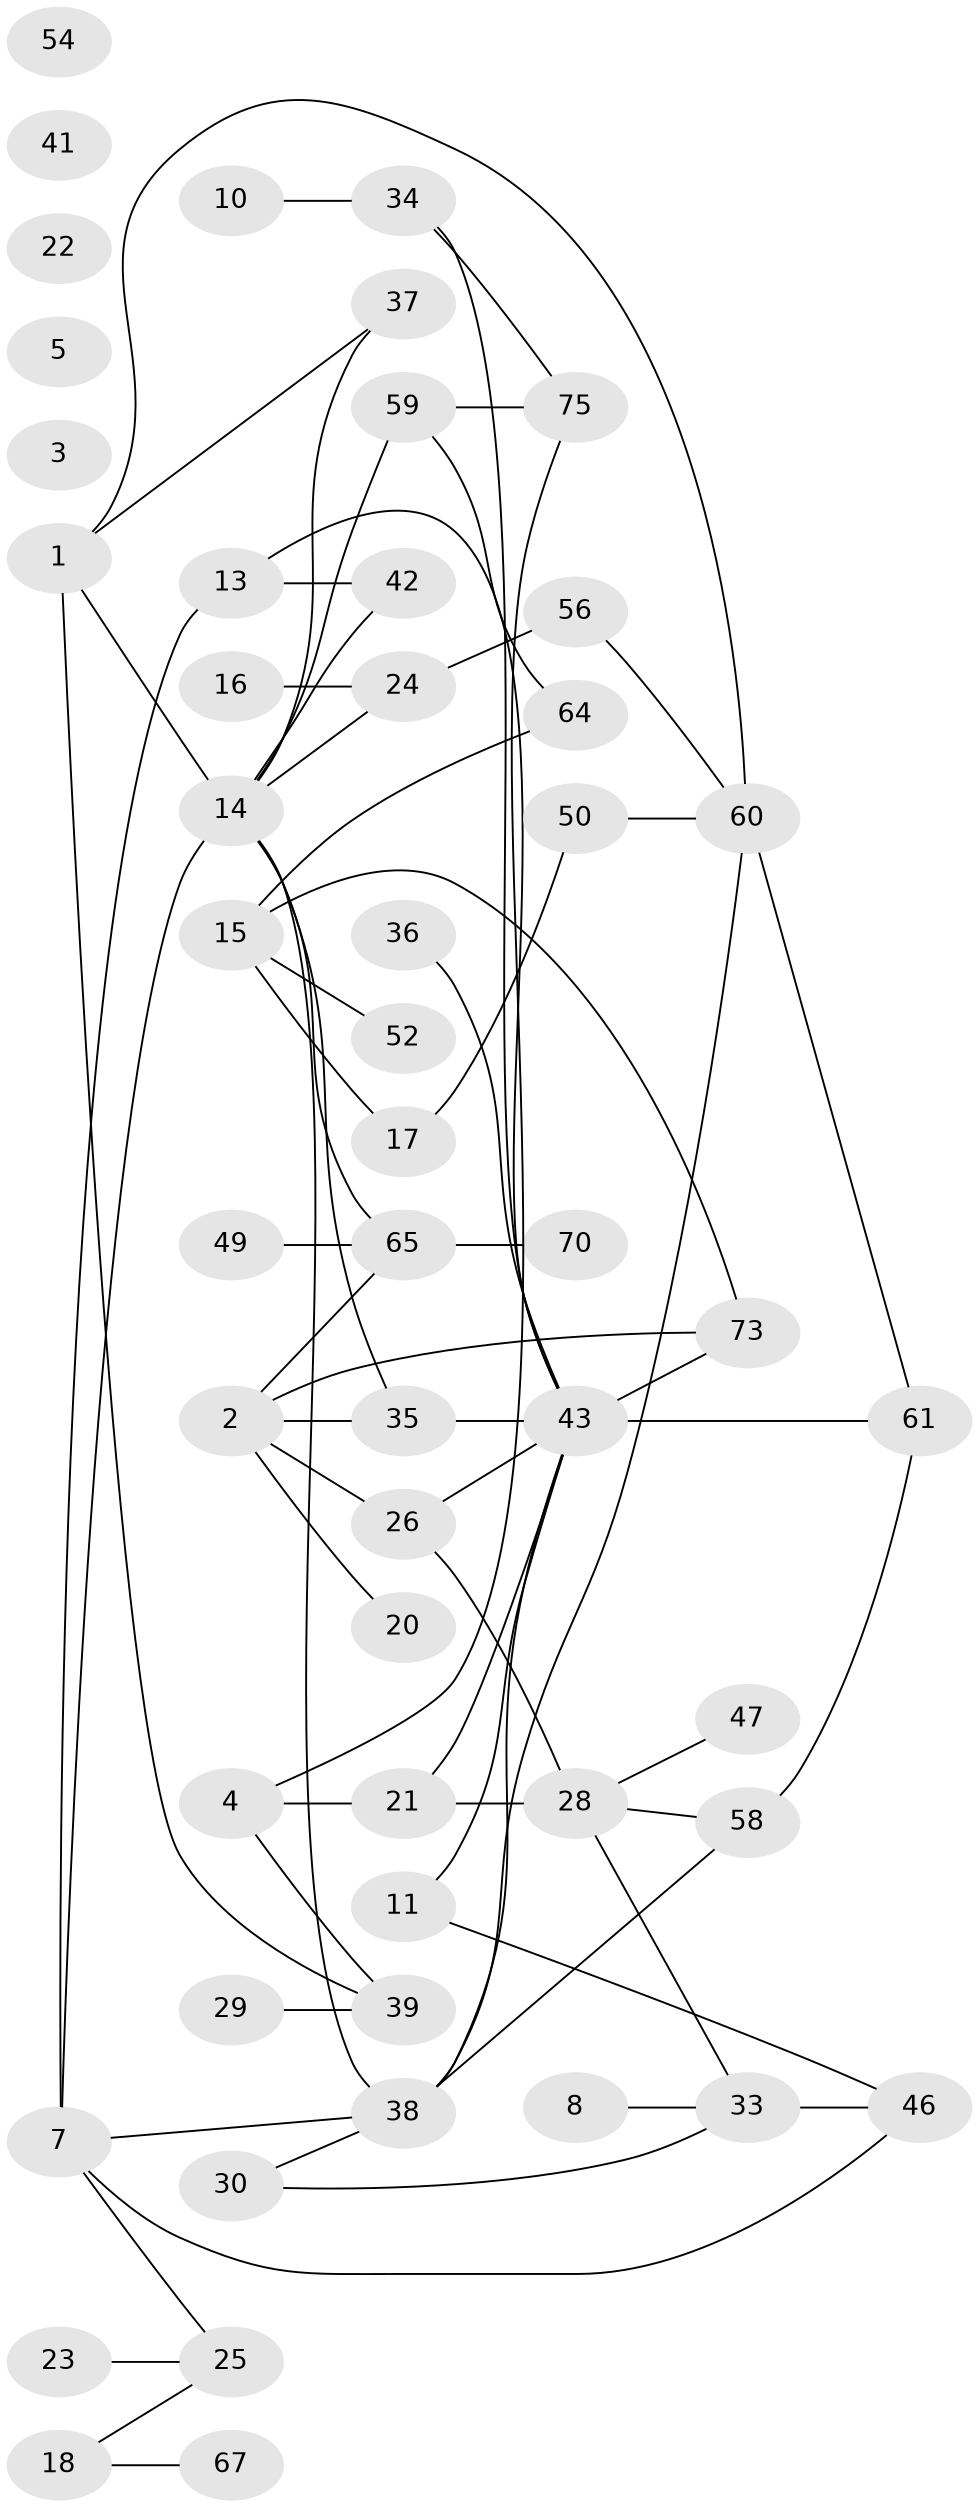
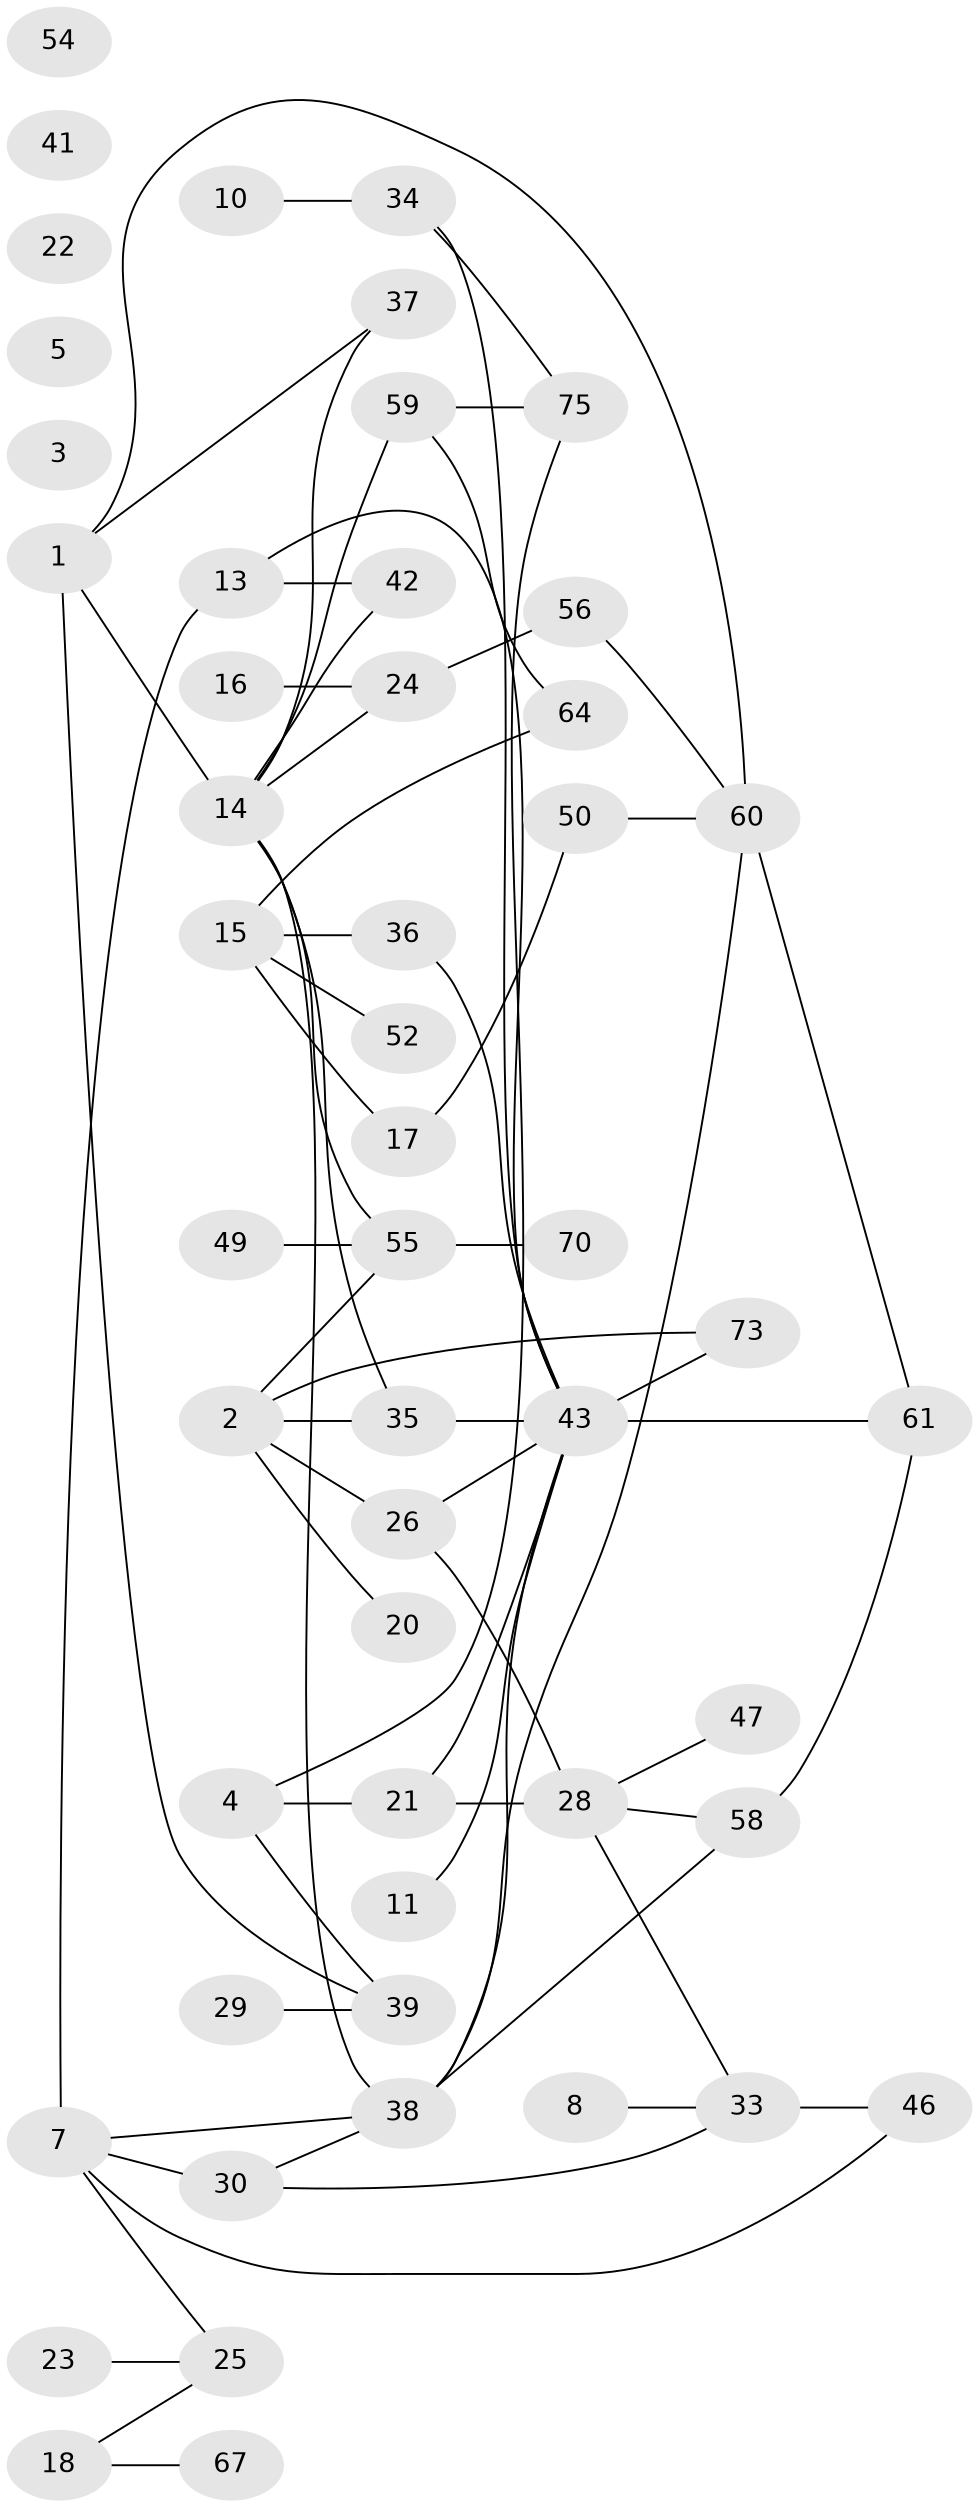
(575, 986) -> (318, 935)
(404, 1245) -> (404, 1245)
(95, 1468) -> (145, 2164)
(664, 2003) -> none
